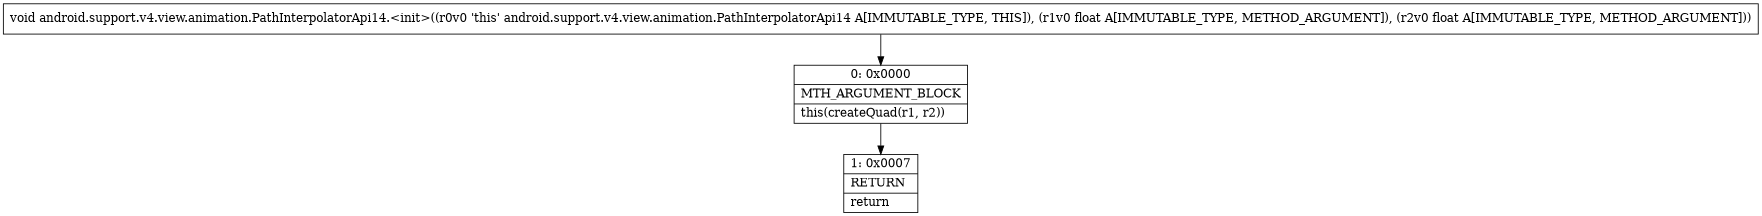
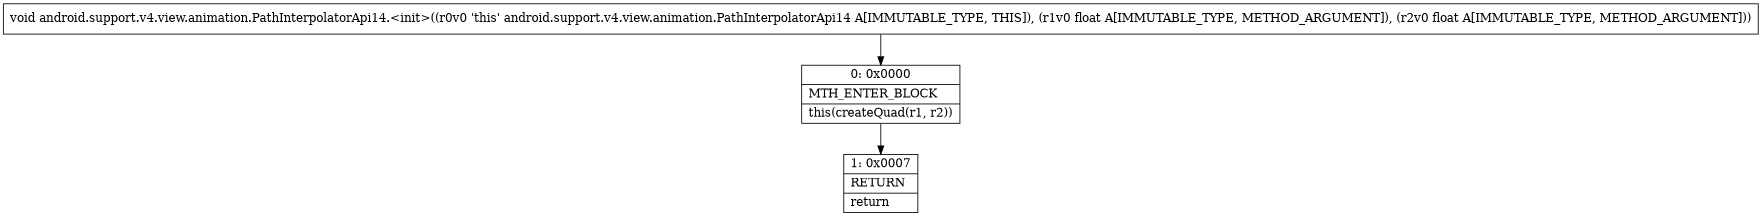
(881, 94) -> (873, 94)
